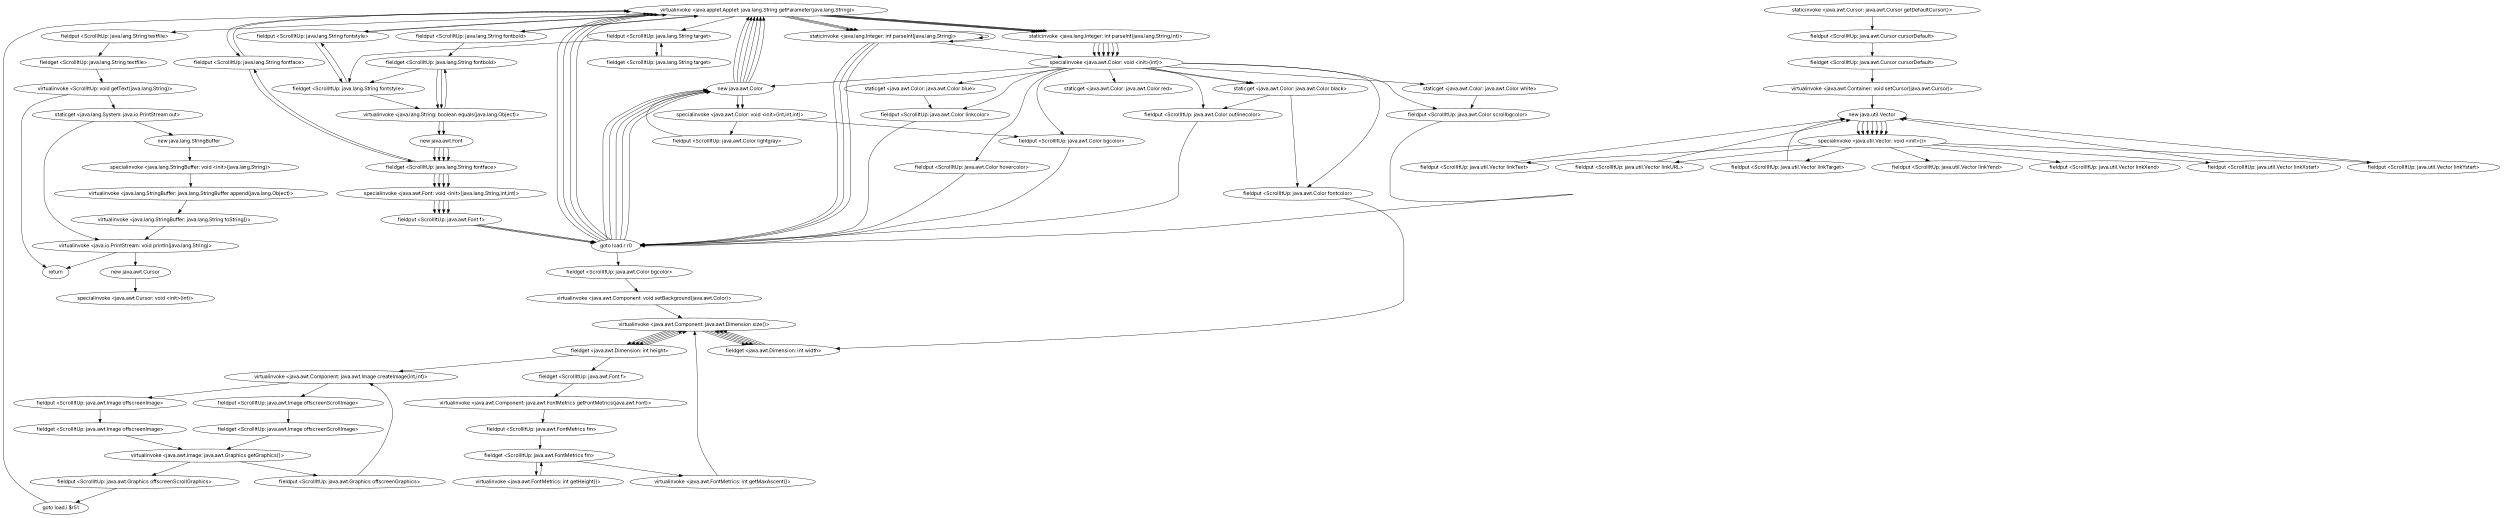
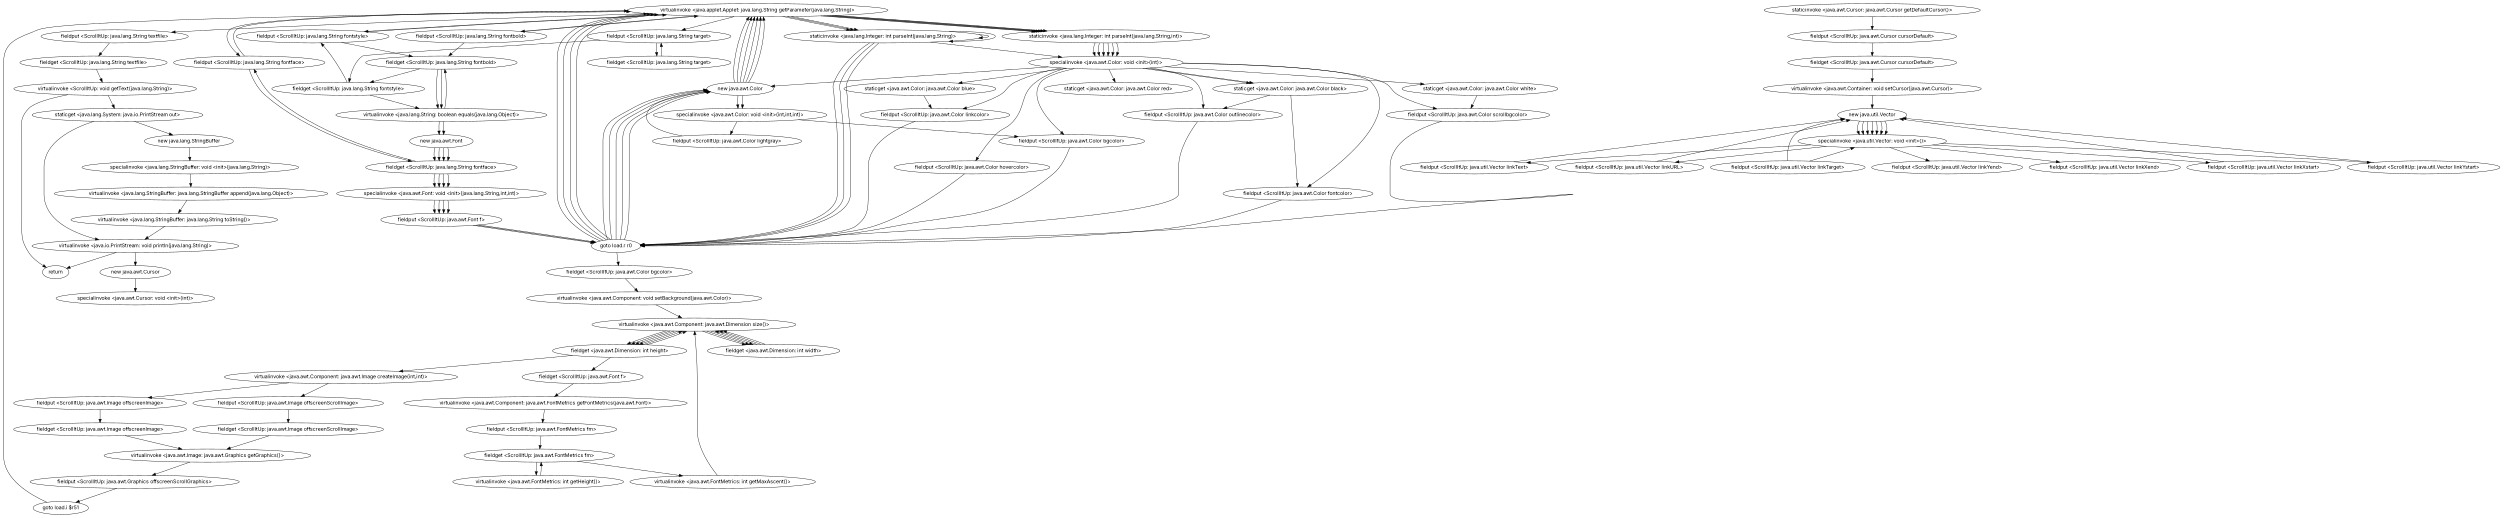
(328, 61) -> (375, 49)
(1830, 154) -> (1830, 155)
(1191, 331) -> (965, 240)
(350, 482) -> none
